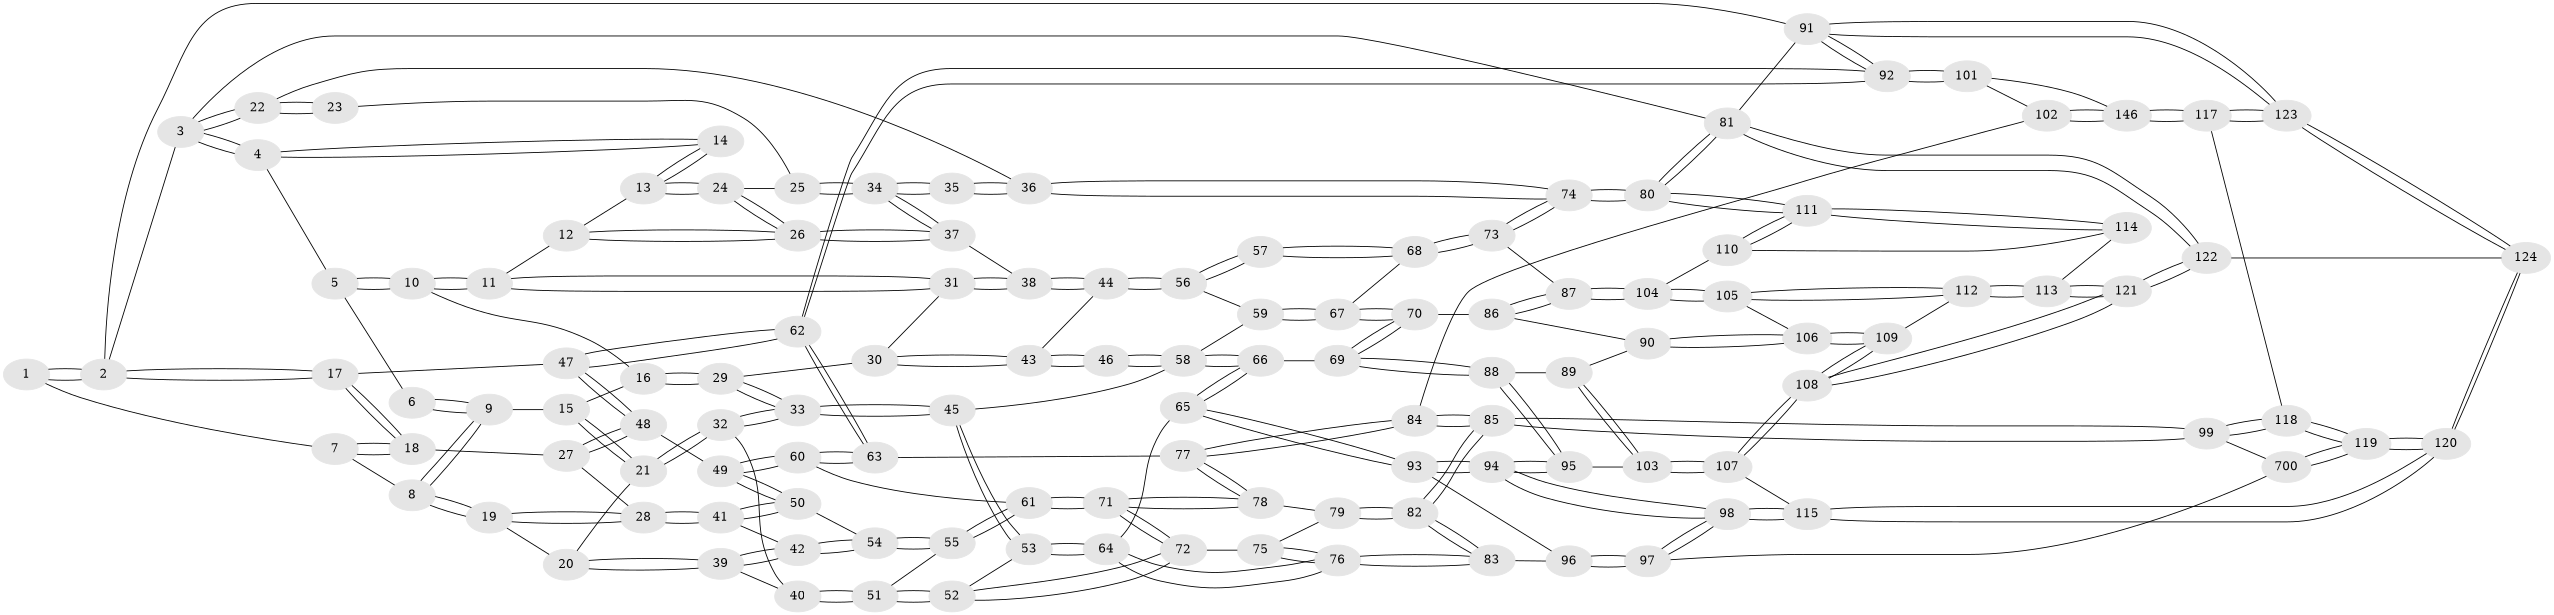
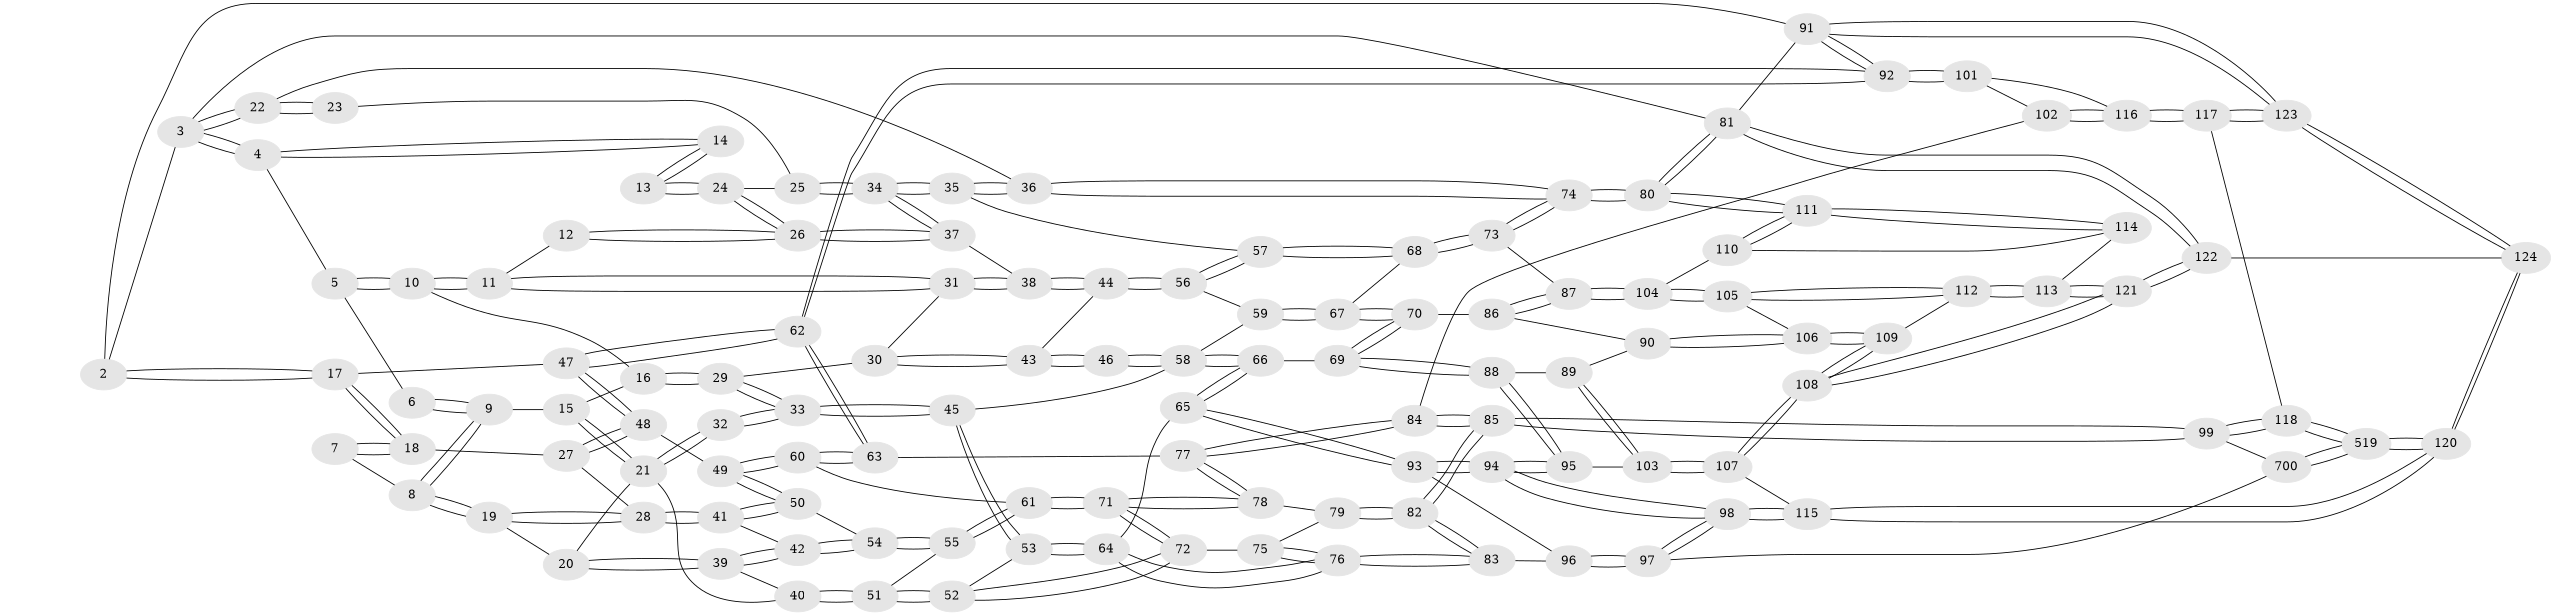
(2127, 116) -> (2127, 116)
(605, 212) -> none
none -> (1102, 233)
(27, 374) -> none
(2366, 444) -> (2366, 444)
(759, 511) -> (686, 575)
